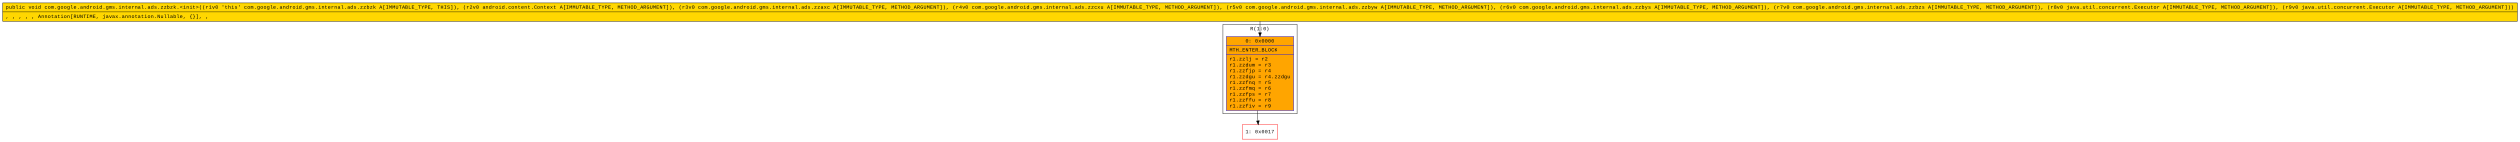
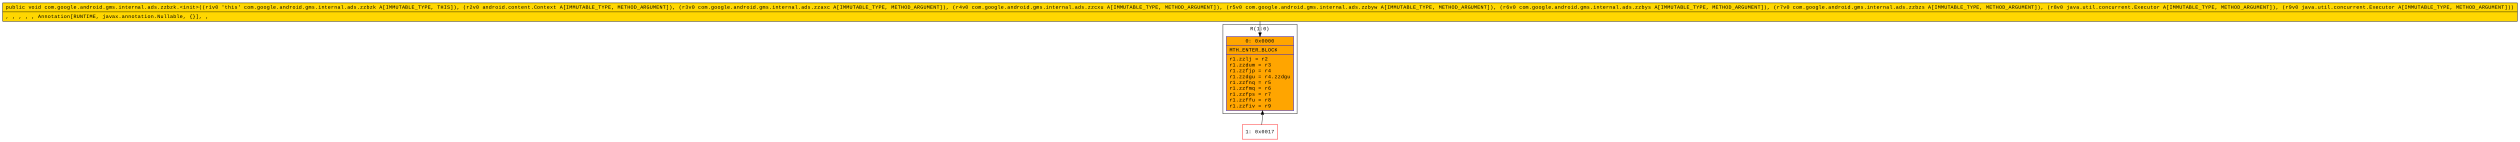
(1258, 116) -> (1262, 120)
